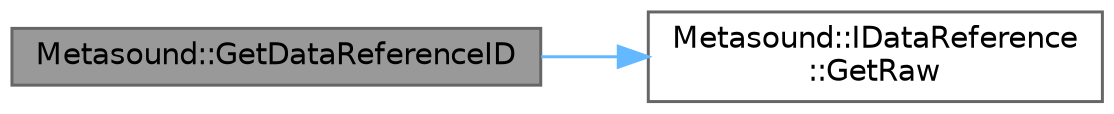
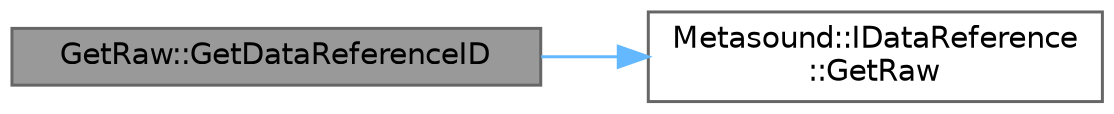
(276, 57) -> (276, 57)
